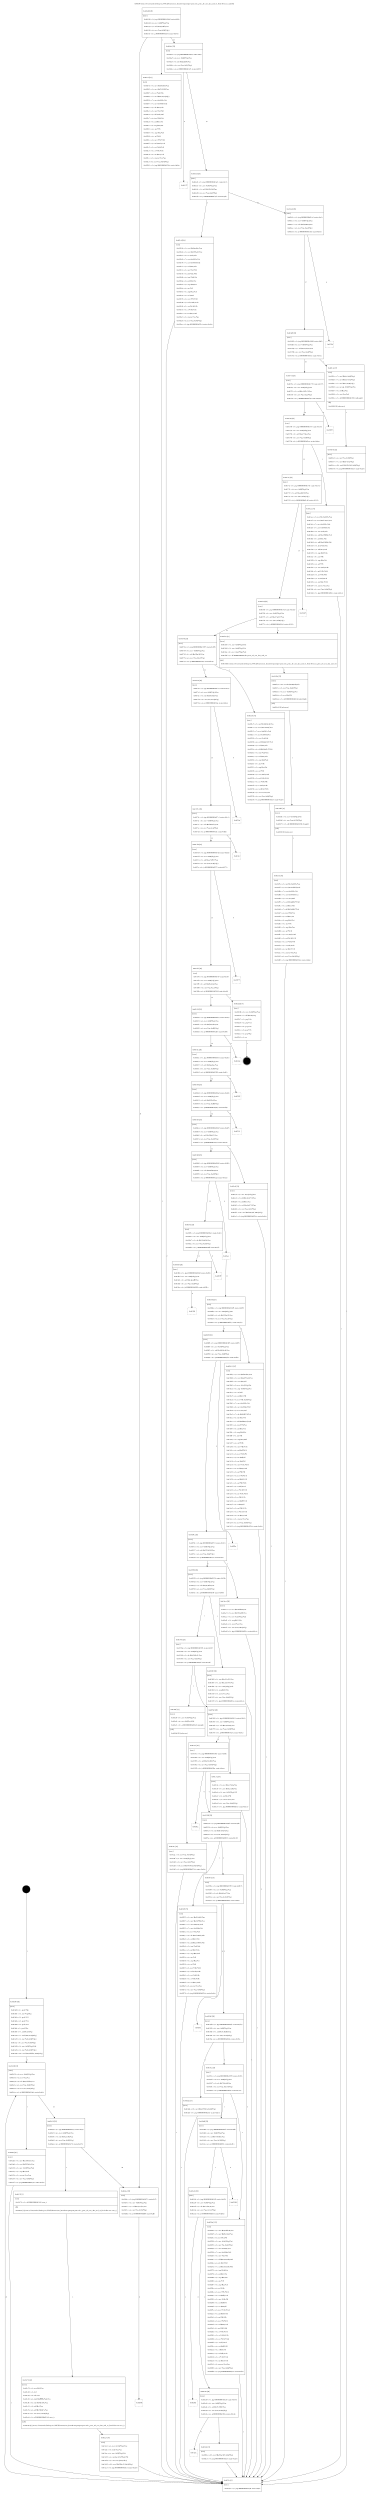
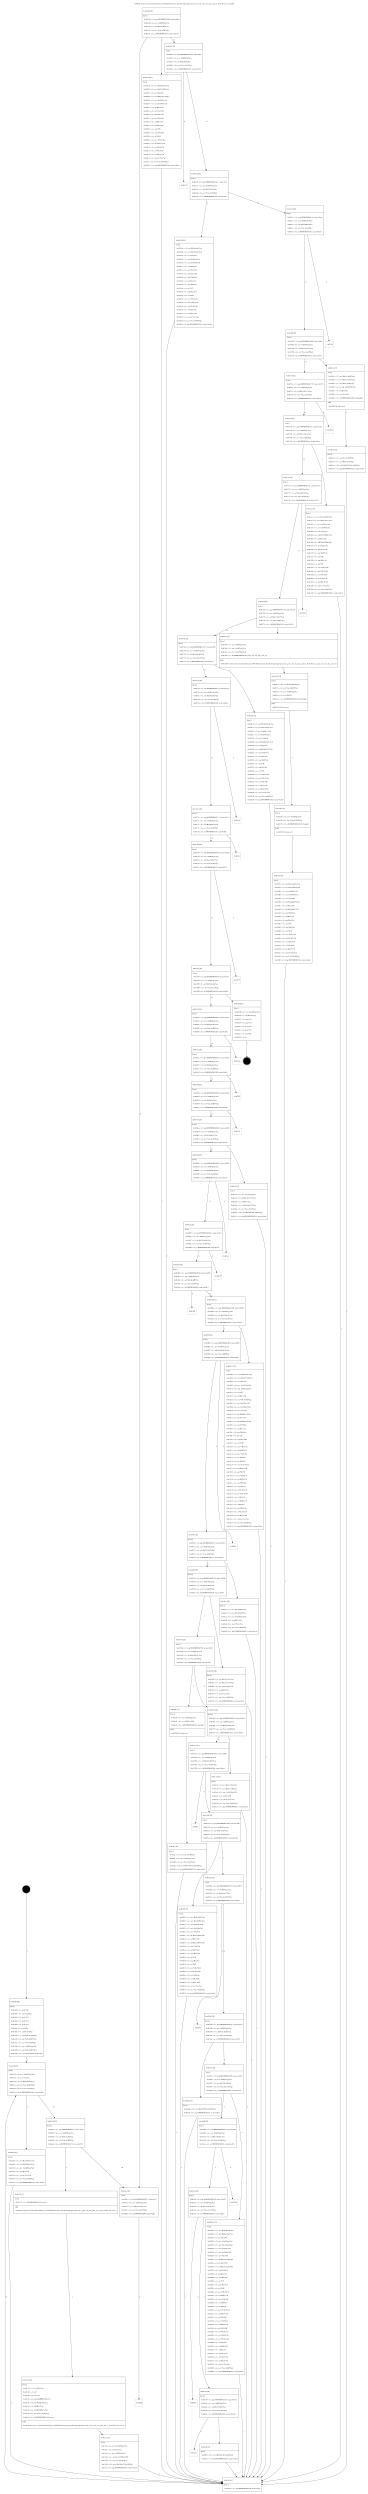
(226, 1277) -> (208, 1293)
